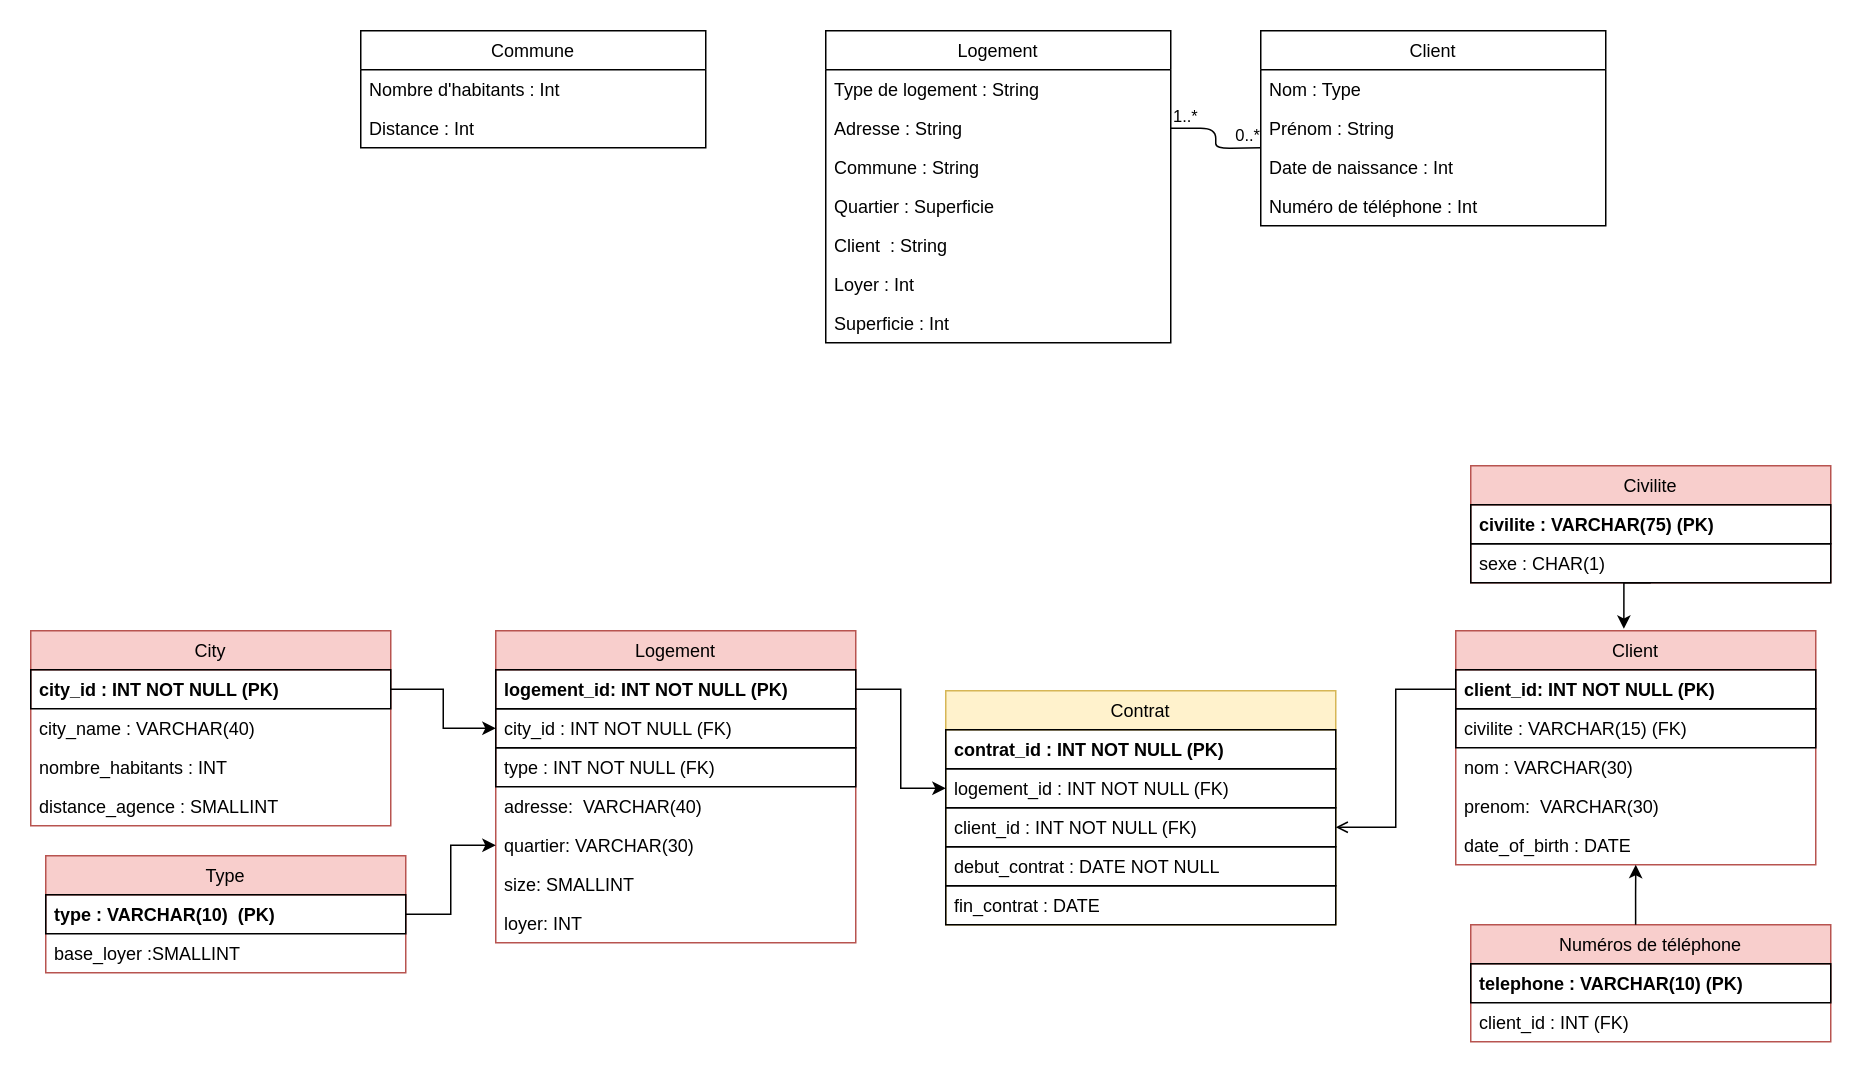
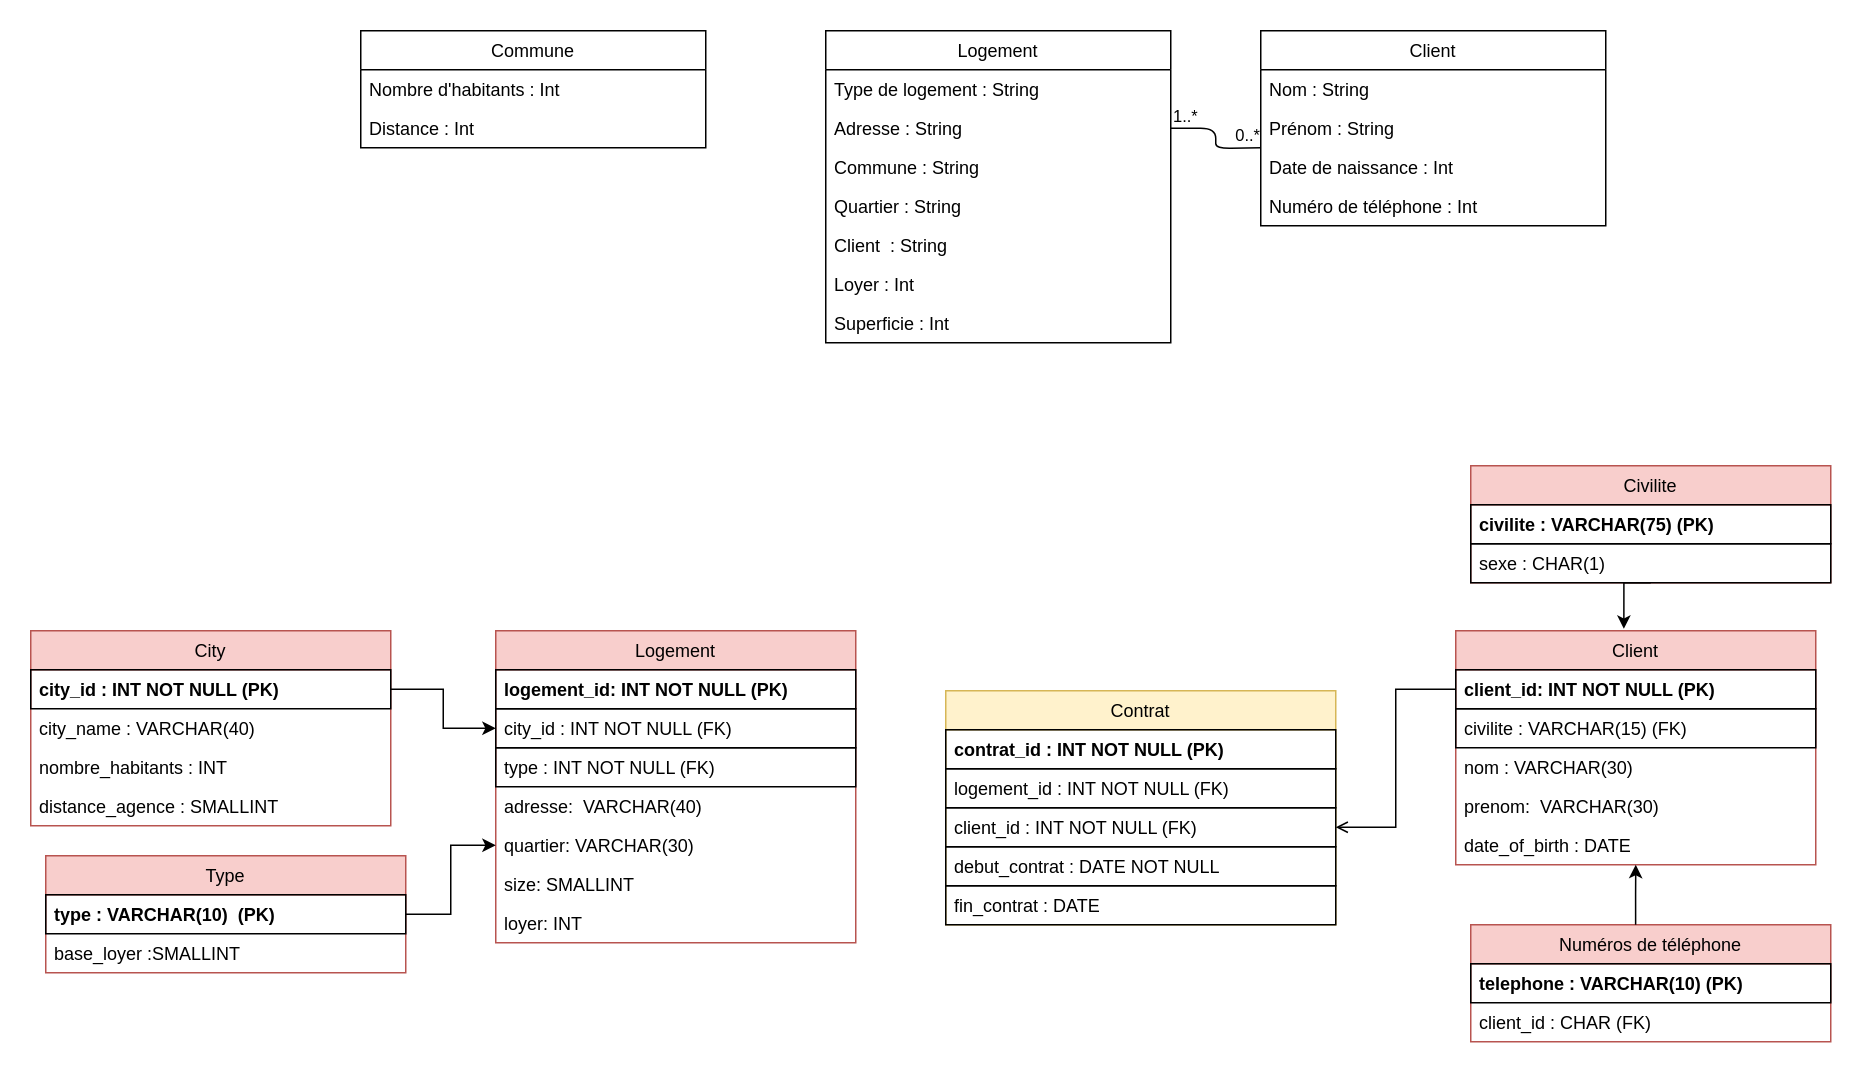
(1312, 90) -> (1320, 90)
(926, 207) -> (908, 207)
(901, 734) -> none
(1563, 1023) -> (1568, 1023)
